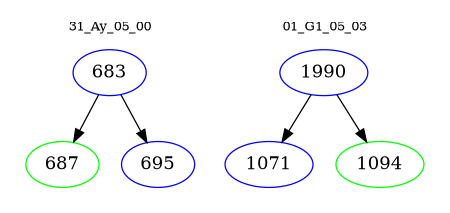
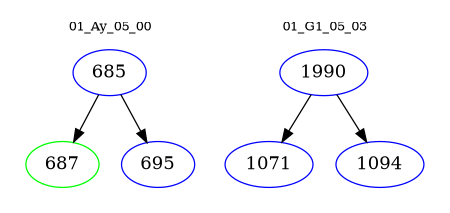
(110, 27) -> (110, 27)
(110, 73) -> (110, 73)
(380, 164) -> (380, 164)
